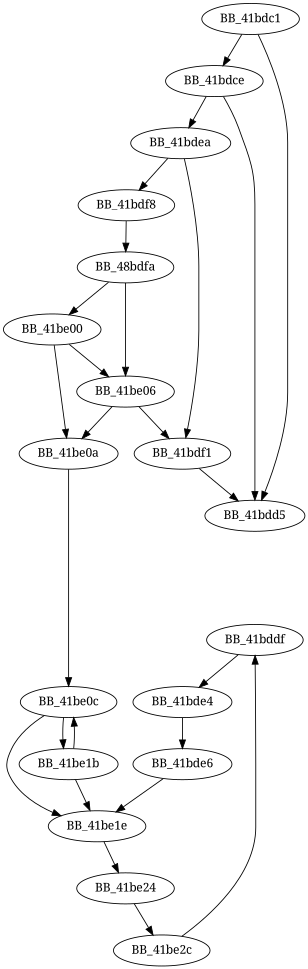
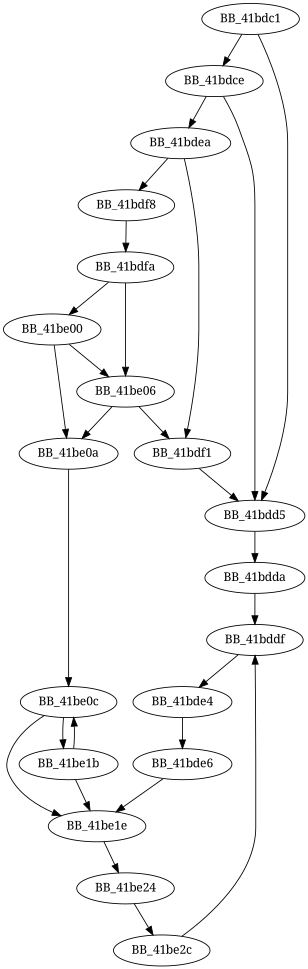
(126, 267) -> (126, 267)
none -> (255, 578)
